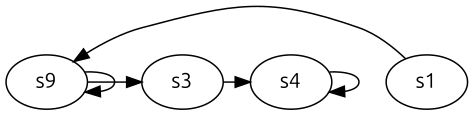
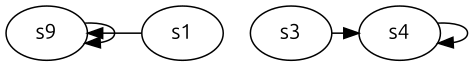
(100, 82) -> none
